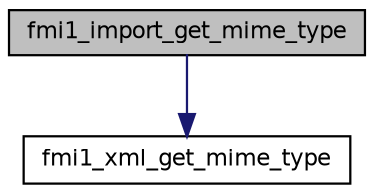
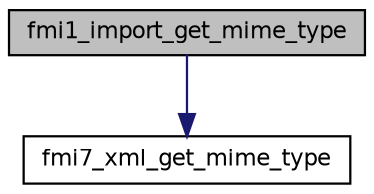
(187, 160) -> (187, 160)
